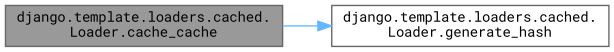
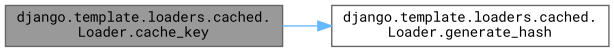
(144, 26) -> (144, 26)
